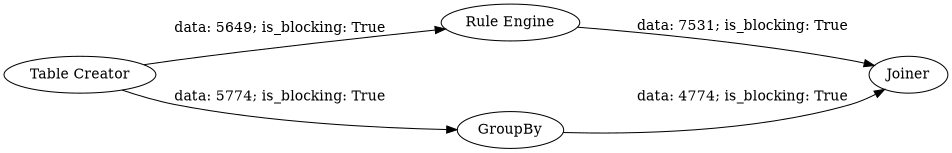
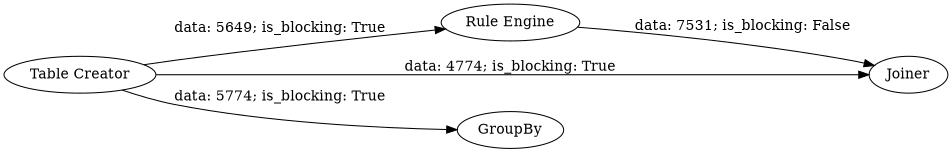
(743, 26) -> (743, 26)
(721, 127) -> (507, 75)
